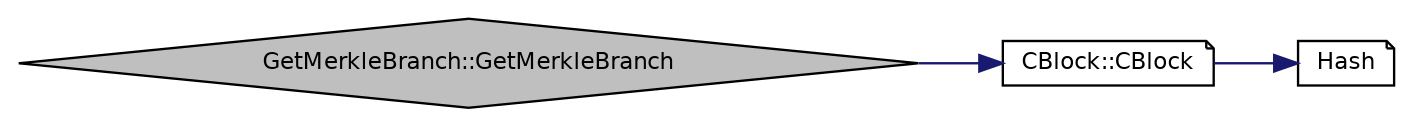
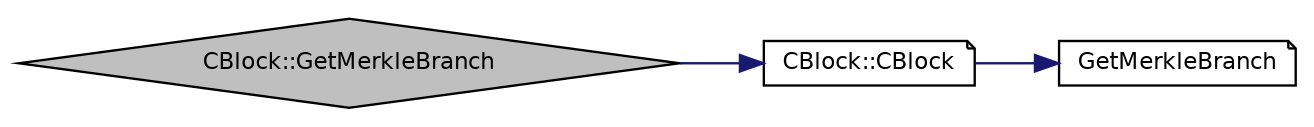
(469, 63) -> (349, 63)
(1346, 63) -> (1177, 63)
